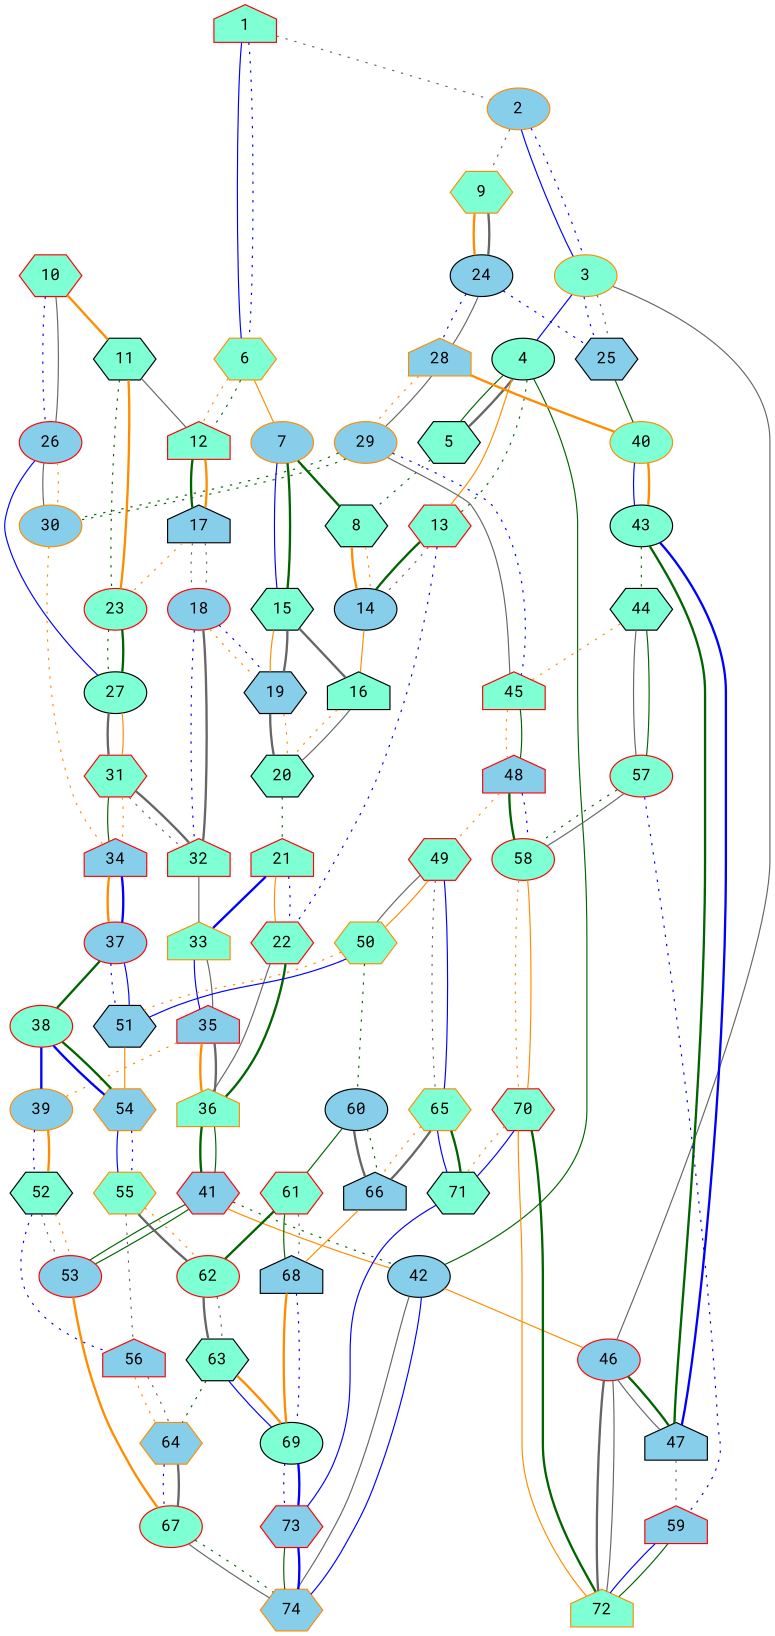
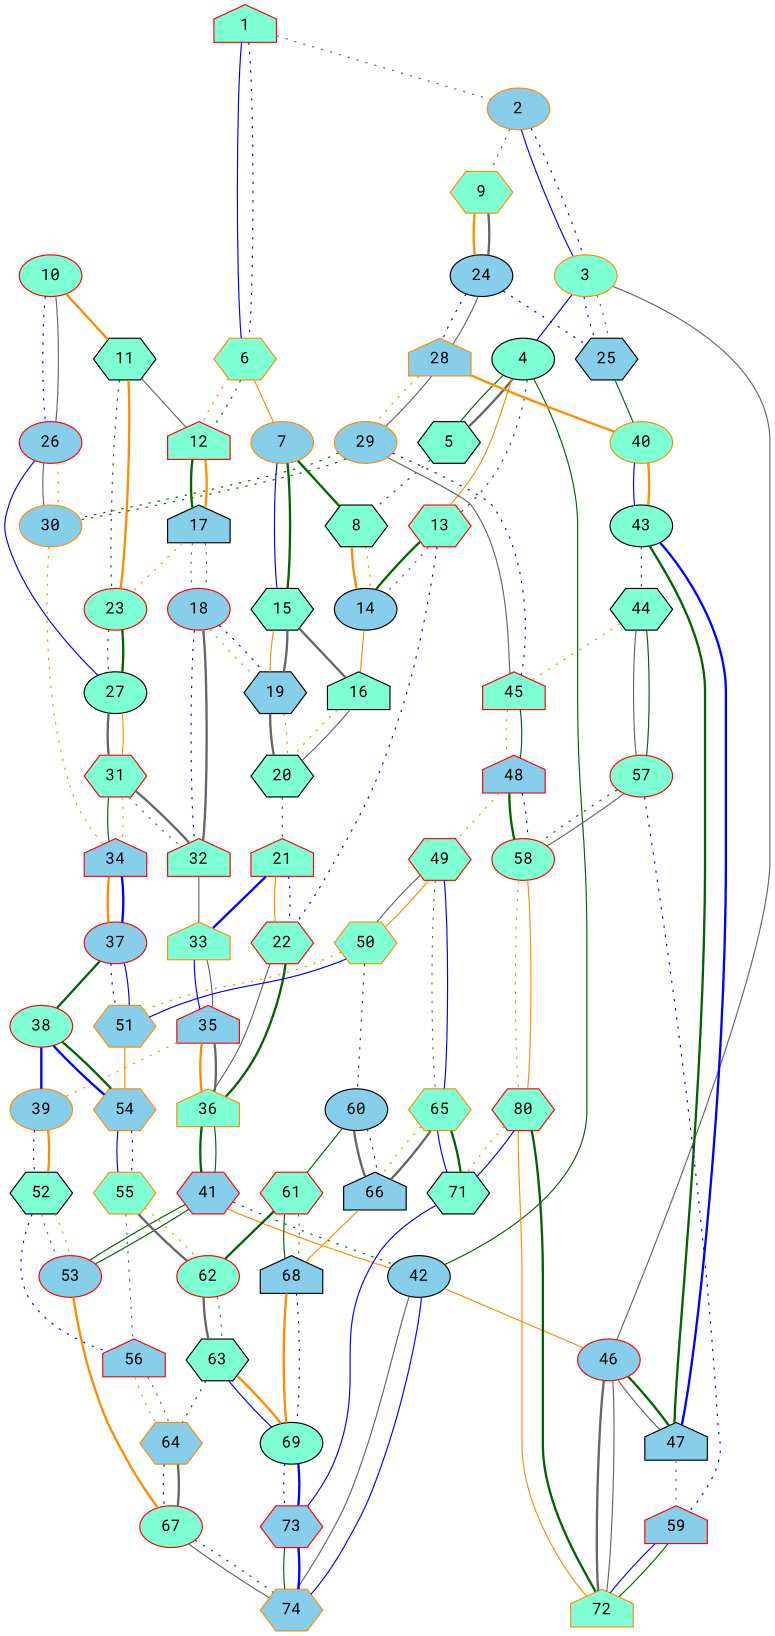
(51, 276) -> (51, 276)
(125, 1026) -> (125, 1026)
(523, 1110) -> (523, 1110)
